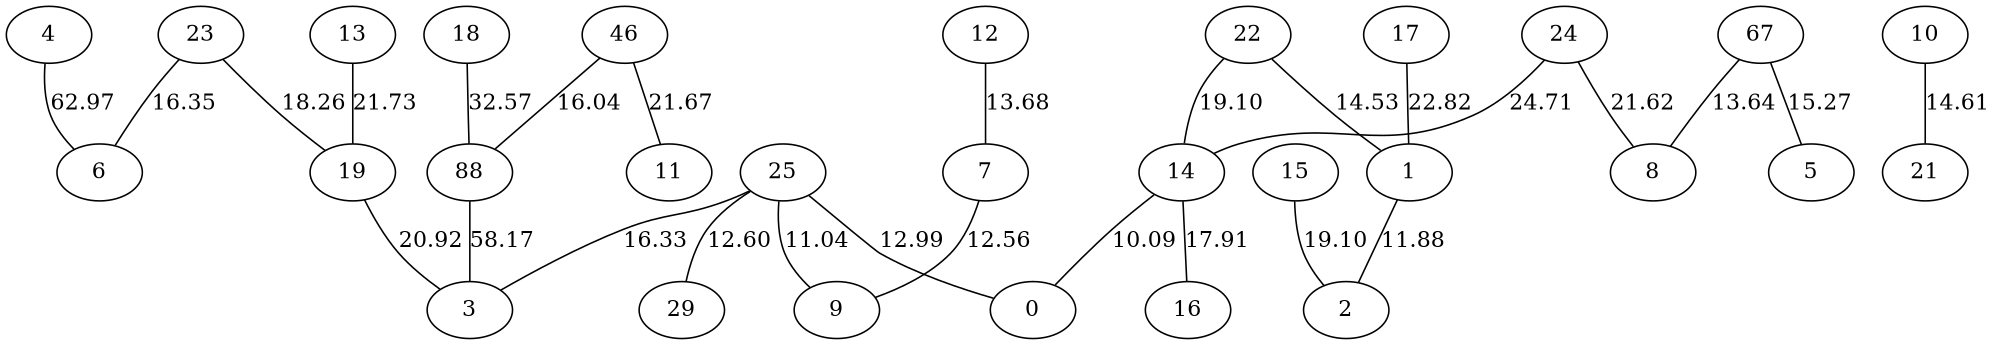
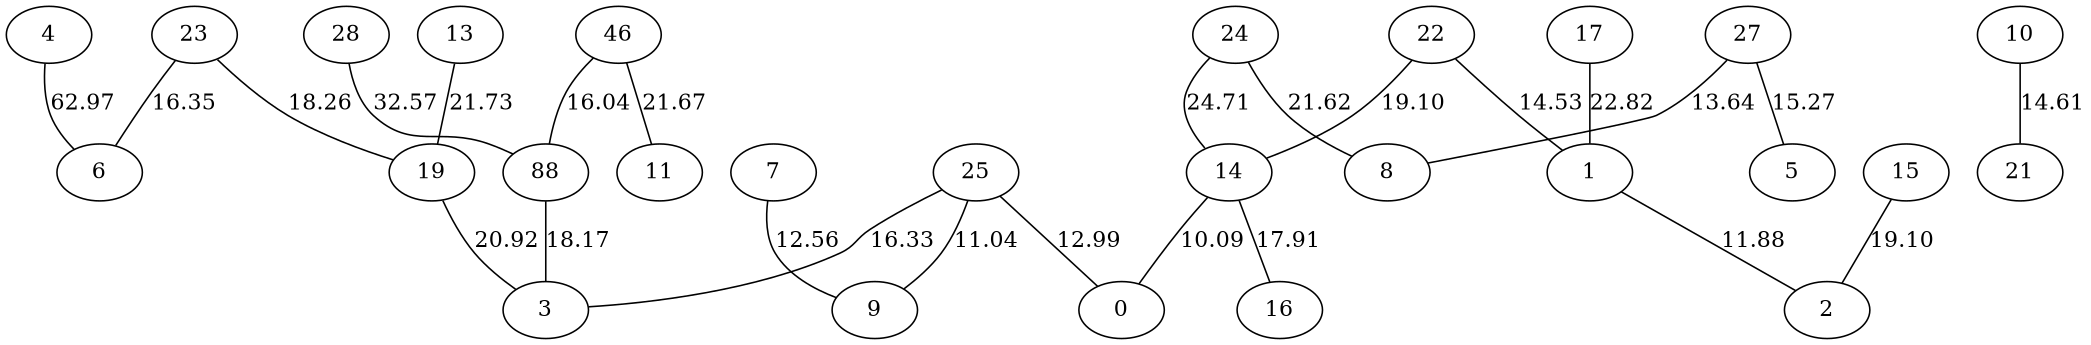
(467, 35) -> (346, 35)
(986, 35) -> none
(1761, 35) -> (1748, 35)
(502, 241) -> (578, 241)
(682, 310) -> none
